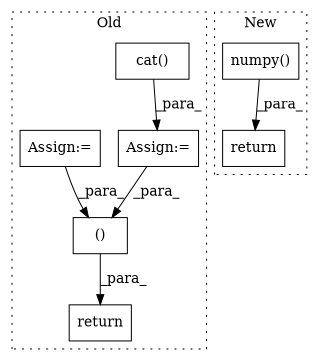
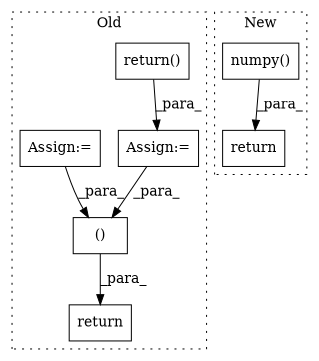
(152, 61) -> (152, 61)
